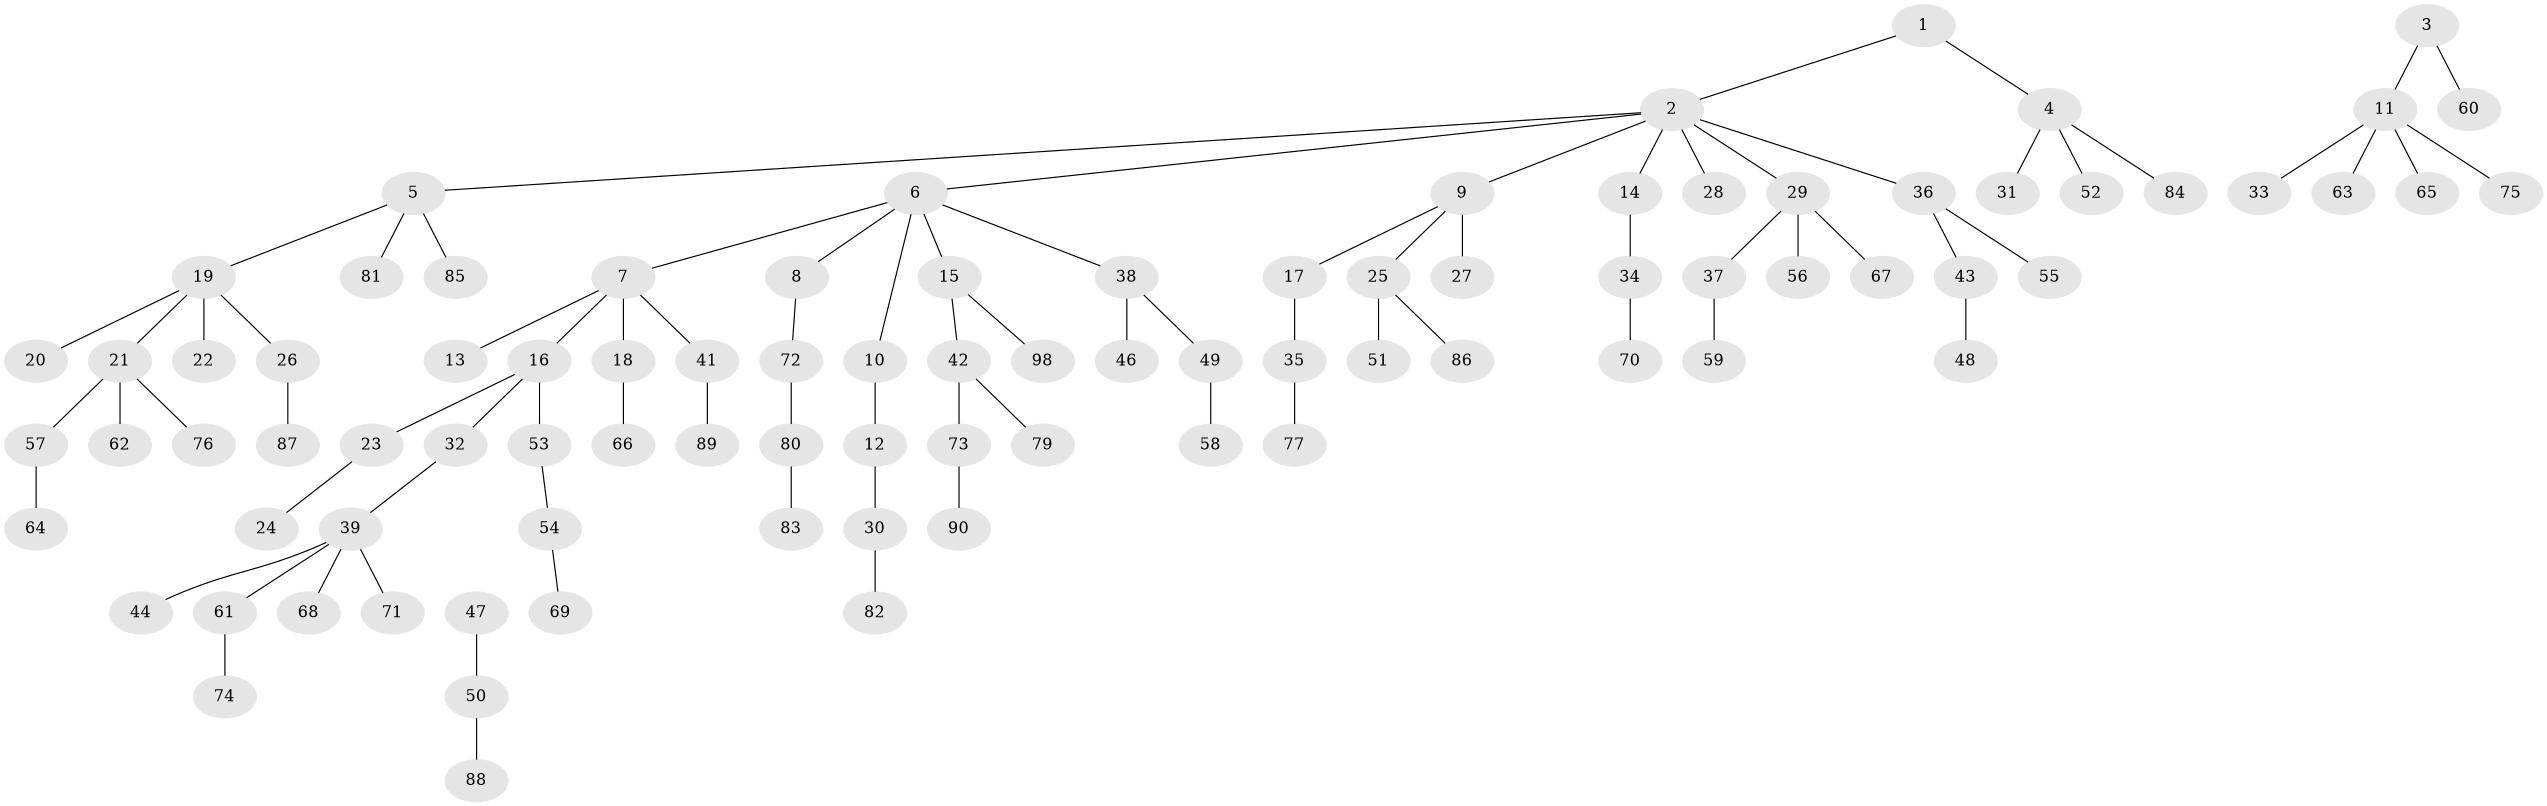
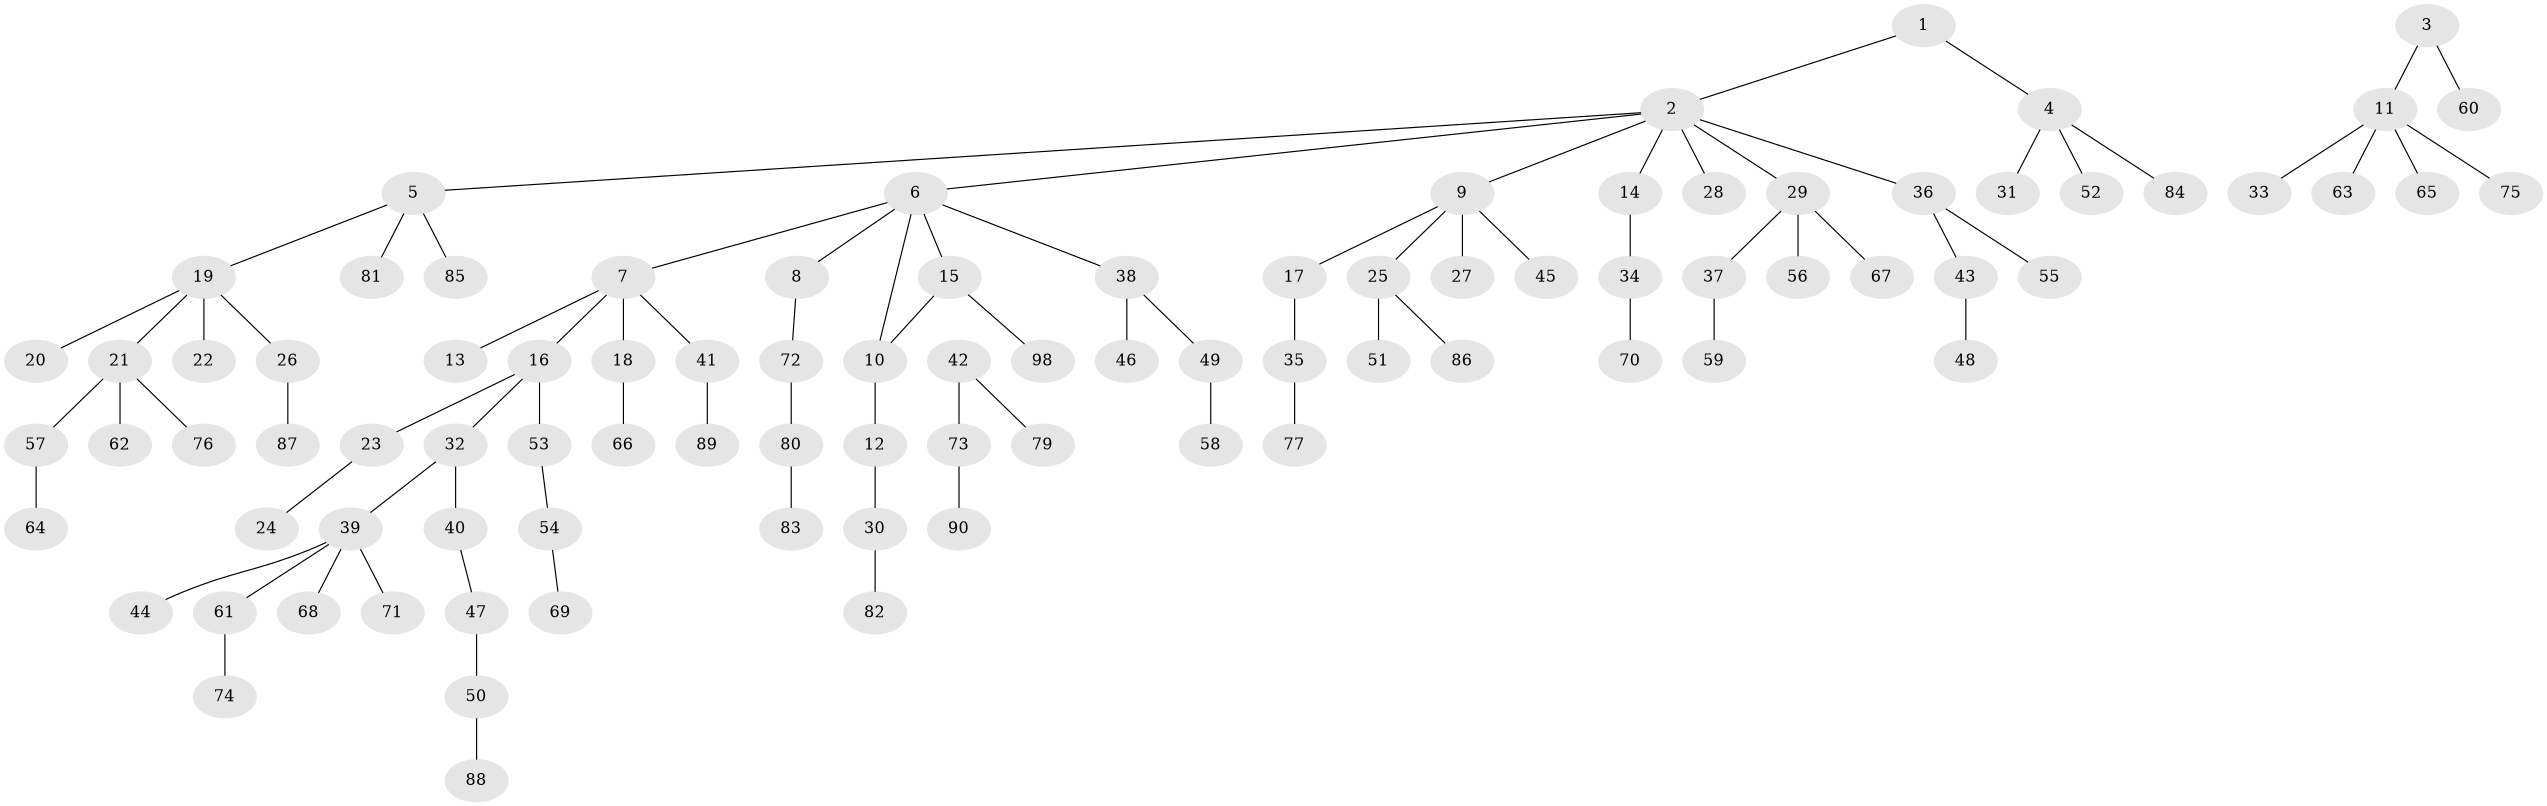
none -> (1546, 277)
(954, 319) -> (912, 319)
none -> (456, 529)
